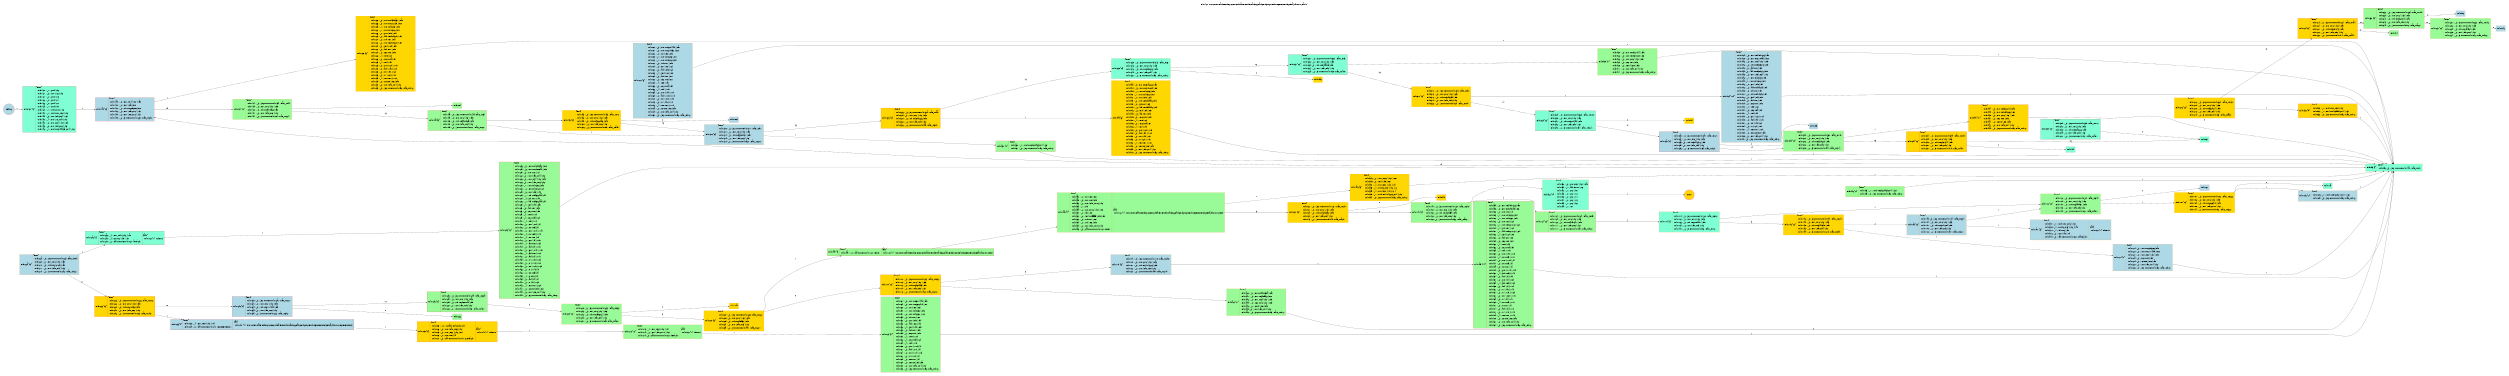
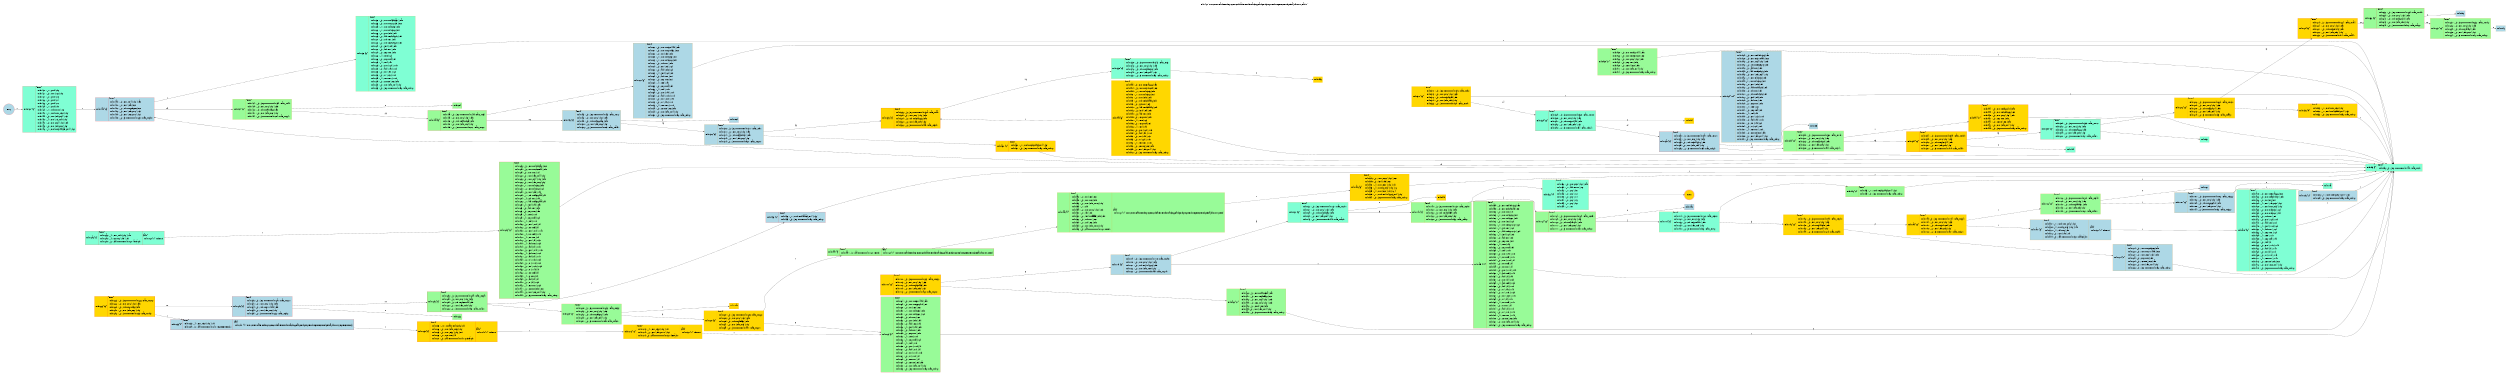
(2394, 33) -> none
(386, 54) -> (386, 54)
(1318, 65) -> none
(9, 109) -> (9, 109)
(1025, 118) -> (1026, 120)
none -> (2137, 119)
(592, 120) -> (592, 120)
(595, 135) -> (559, 101)
(2083, 142) -> (2003, 136)
(1026, 146) -> (1026, 146)
(2205, 203) -> (2205, 203)
none -> (1689, 207)
(1879, 209) -> (1779, 185)
(1256, 212) -> (1229, 239)
(1318, 212) -> (1318, 212)
none -> (796, 217)
(1937, 225) -> (1937, 225)
none -> (2266, 230)
(49, 265) -> none
(821, 297) -> (822, 328)
(663, 332) -> (663, 332)
